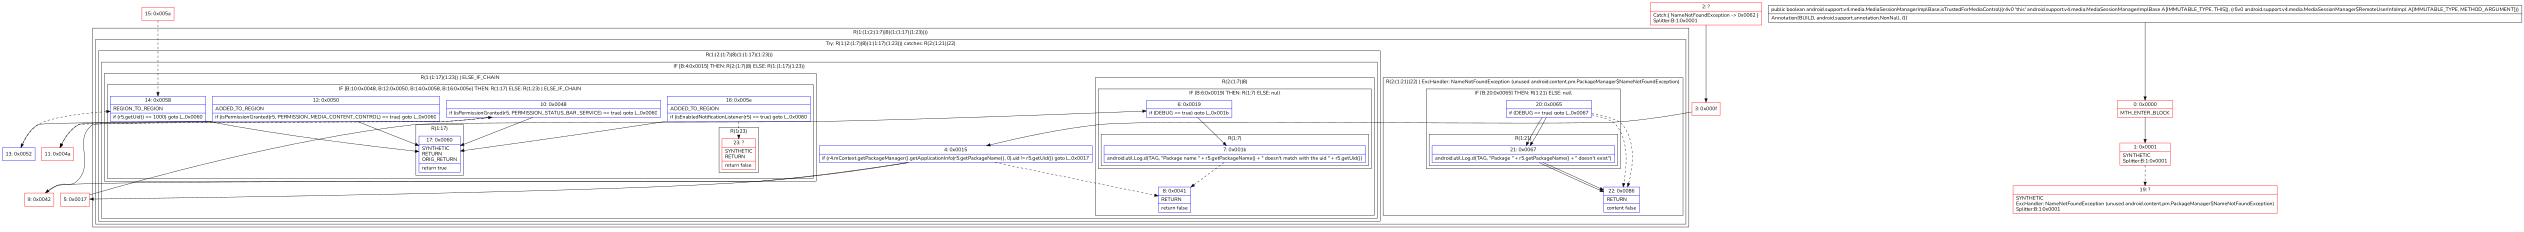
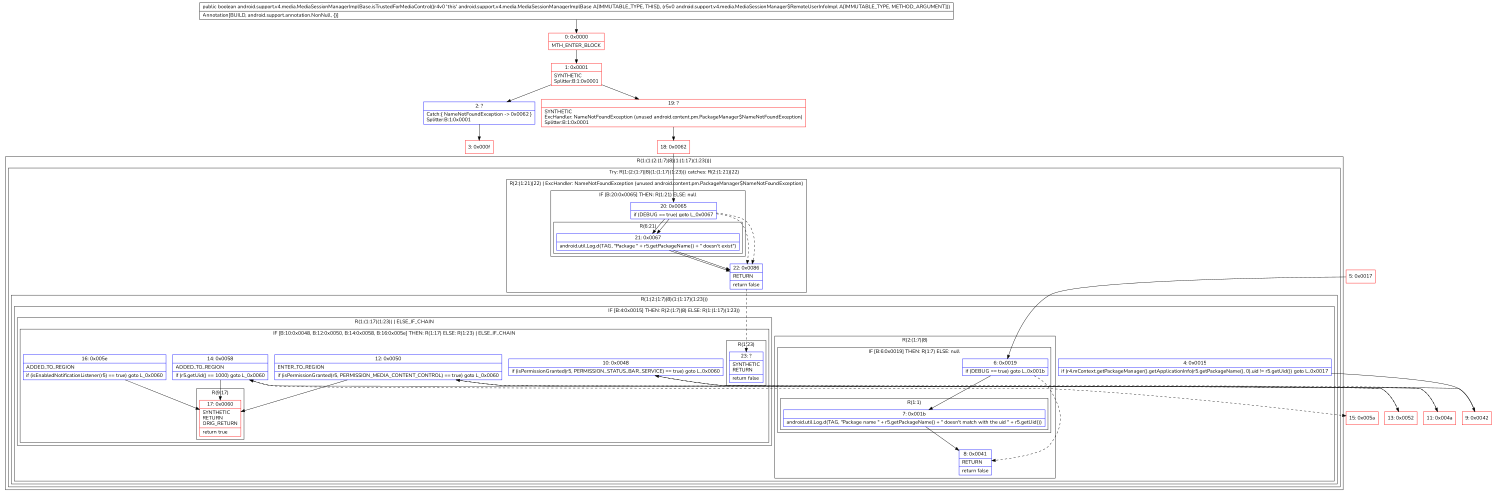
(1706, 14) -> (479, 113)
(158, 56) -> (1070, 390)
none -> (531, 93)
(138, 109) -> (200, 367)
(240, 109) -> (301, 367)
(57, 118) -> (832, 386)
(132, 122) -> (955, 386)
(1340, 122) -> none
(73, 123) -> (931, 386)
(440, 129) -> (220, 393)
(739, 130) -> (746, 320)
(498, 131) -> none
(1235, 138) -> (914, 403)
(1523, 138) -> (648, 226)
none -> (674, 147)
(19, 154) -> (1401, 418)
(440, 154) -> (220, 418)
(739, 154) -> (746, 367)
(1209, 174) -> (941, 437)
(2145, 174) -> (618, 91)
(1075, 179) -> (1058, 432)
(501, 192) -> none
(1622, 208) -> (746, 285)
